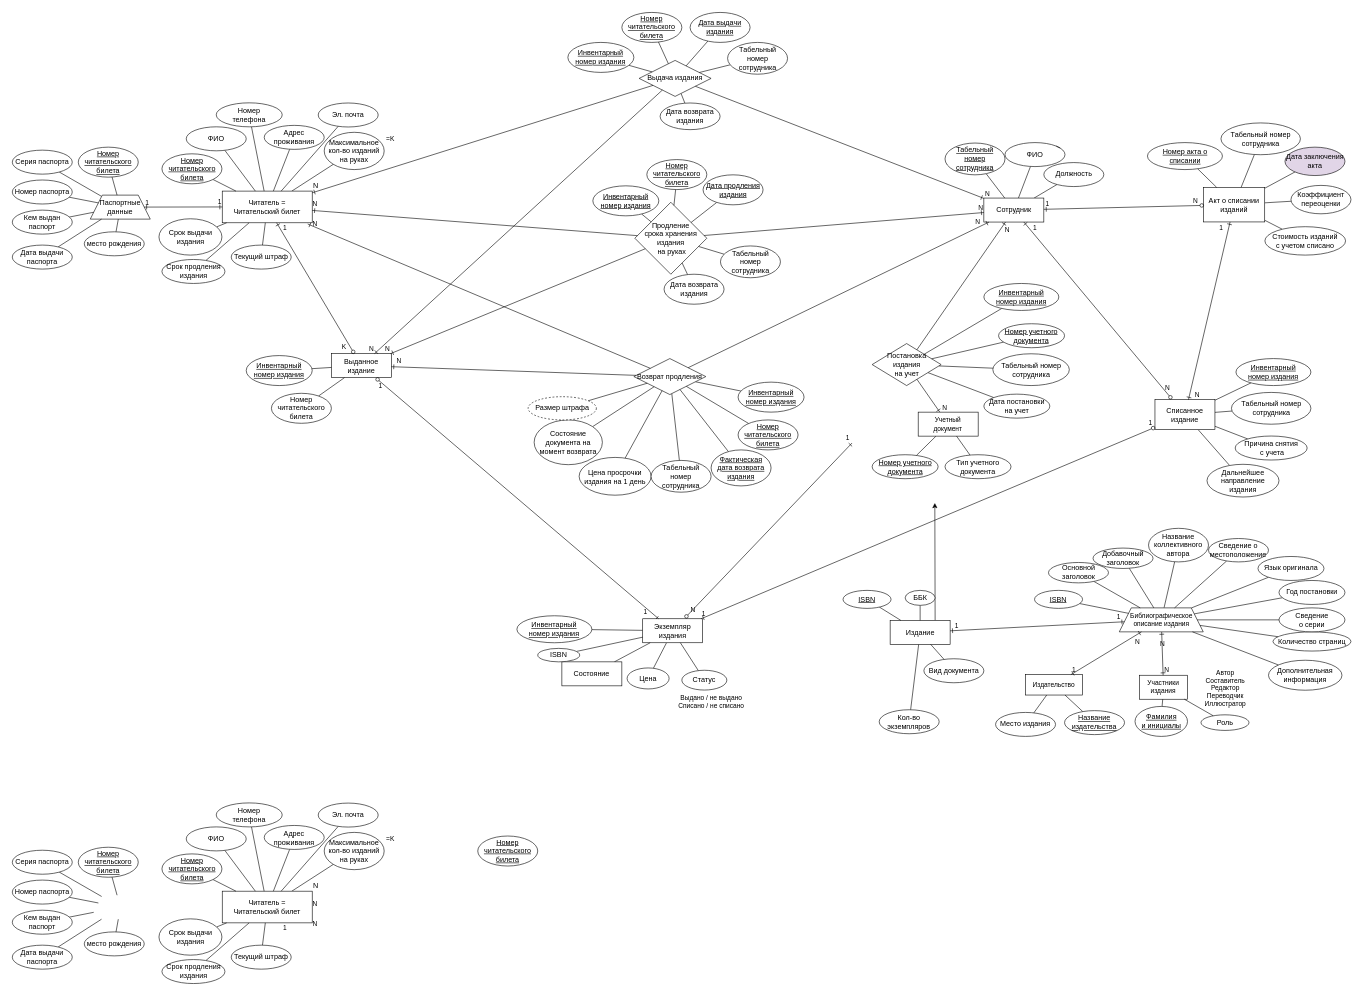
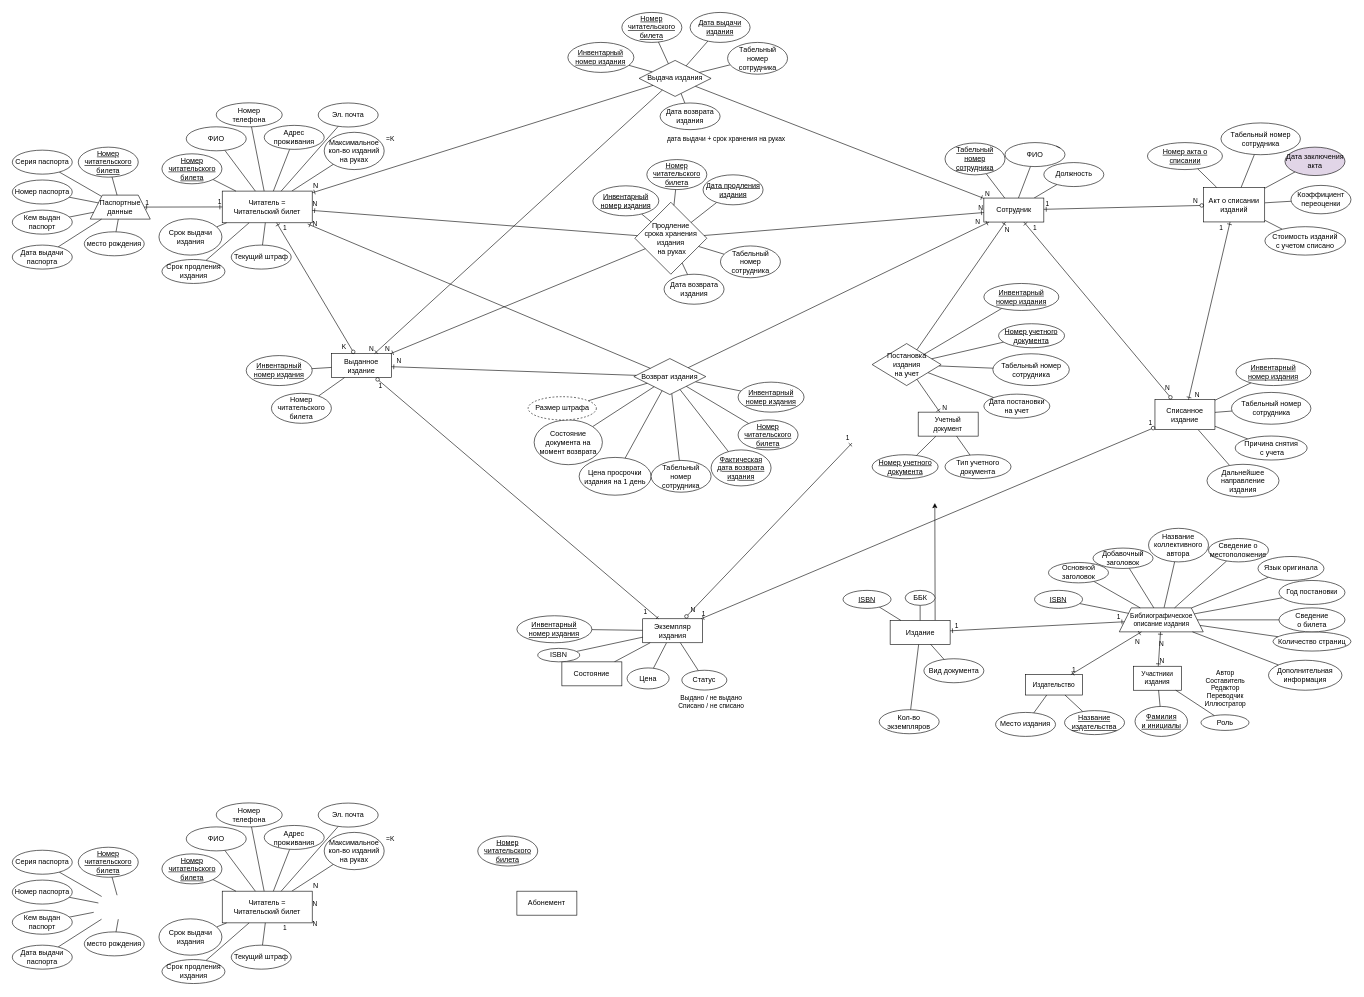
none -> (726, 139)
(670, 377) -> (670, 377)
(1313, 620) -> (1313, 620)
(1164, 687) -> (1158, 678)
none -> (547, 903)
